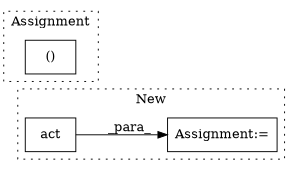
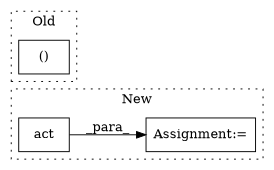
(51, 22) -> (44, 22)
